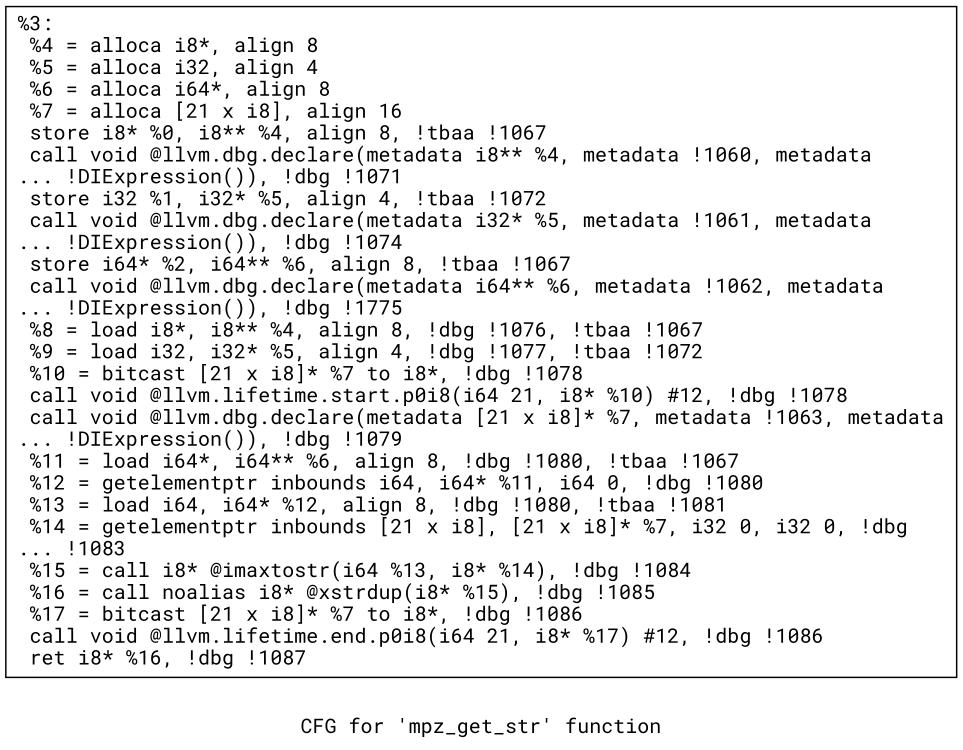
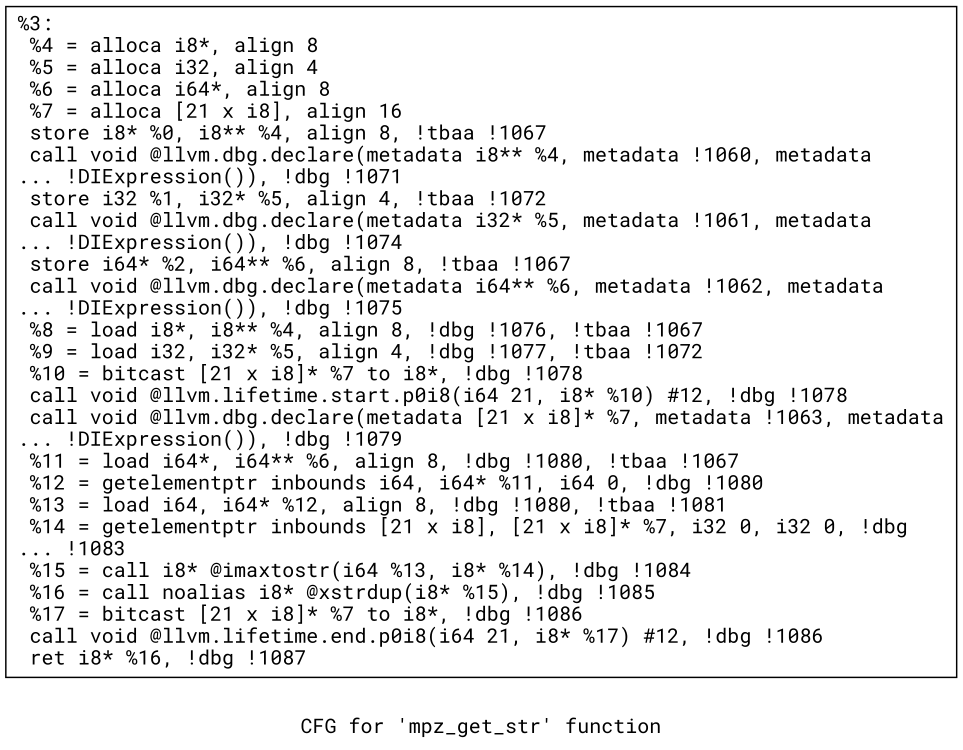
(211, 308) -> (211, 308)
